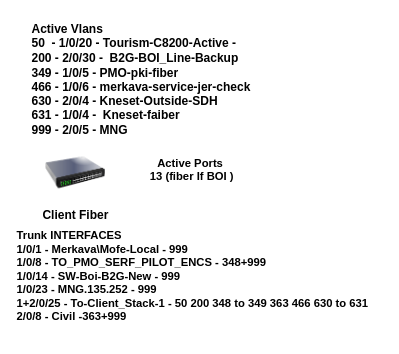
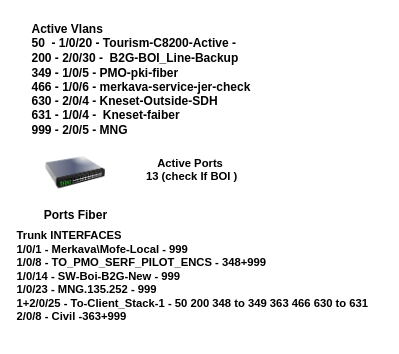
(192, 169) -> (192, 169)
(76, 215) -> (76, 215)
